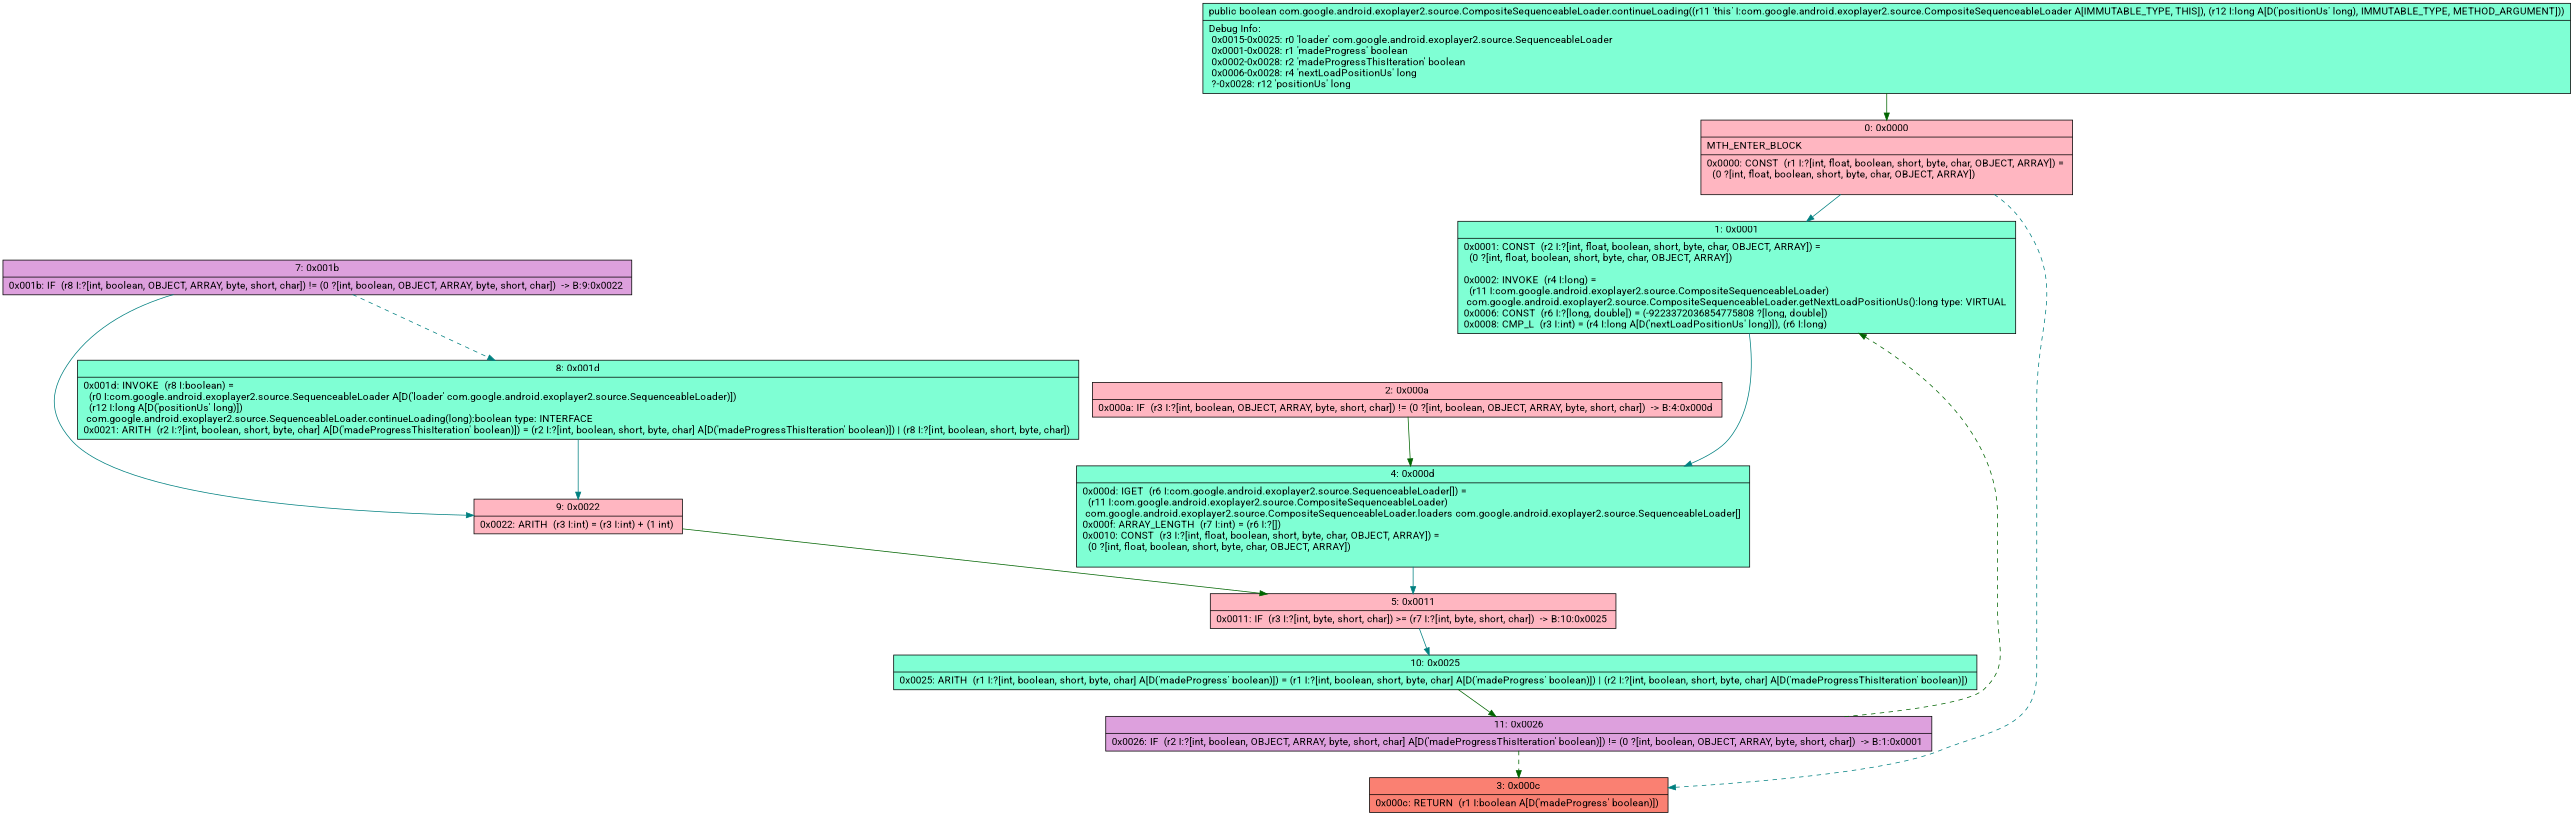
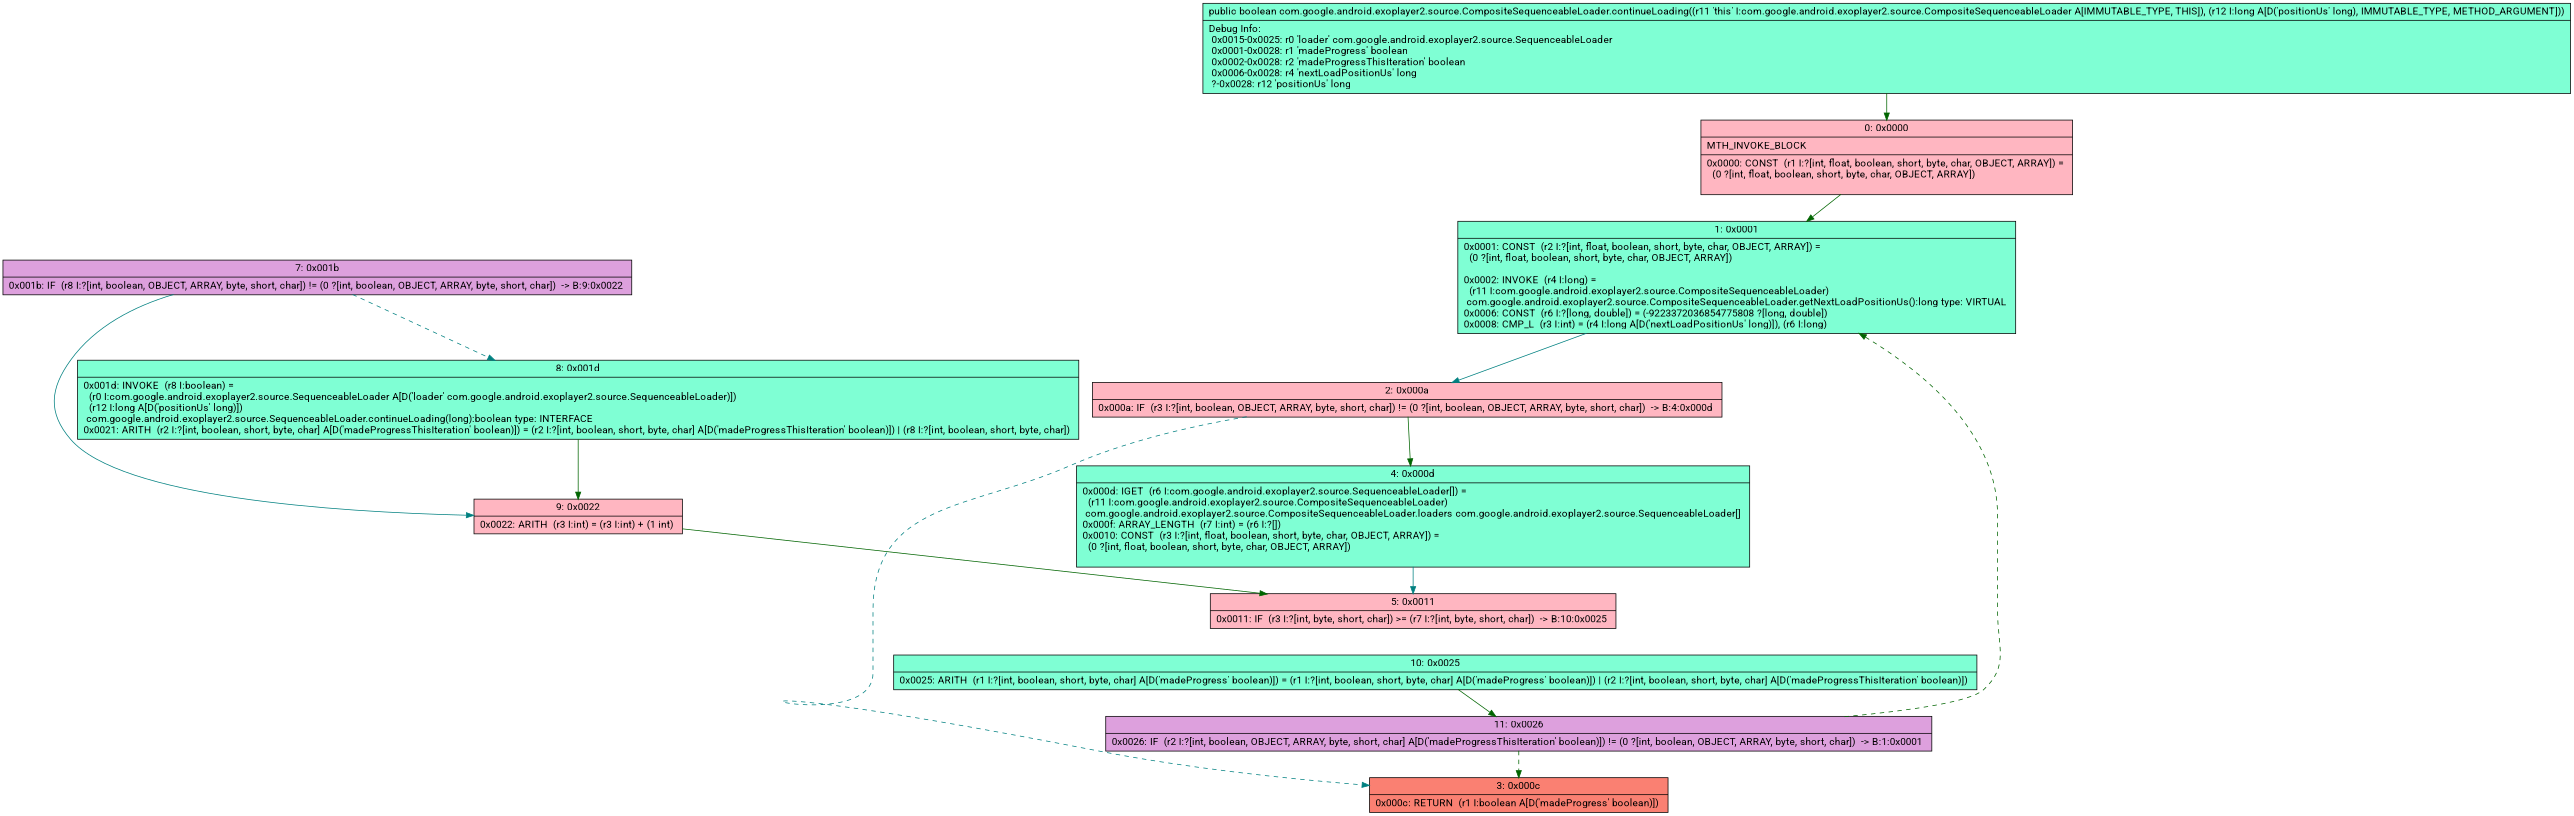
(1755, 146) -> (1757, 146)
(1827, 206) -> (1827, 206)
(1744, 410) -> (1523, 357)
(578, 466) -> (578, 466)
(2037, 626) -> (799, 704)
(1423, 638) -> none
